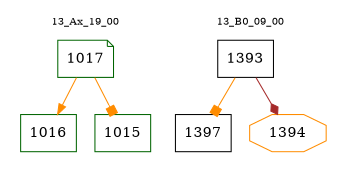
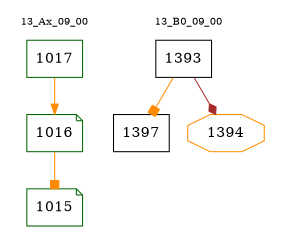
(86, 22) -> (55, 22)
(86, 59) -> (55, 59)
(102, 91) -> (55, 165)
(49, 133) -> (55, 133)
(123, 133) -> (55, 207)
